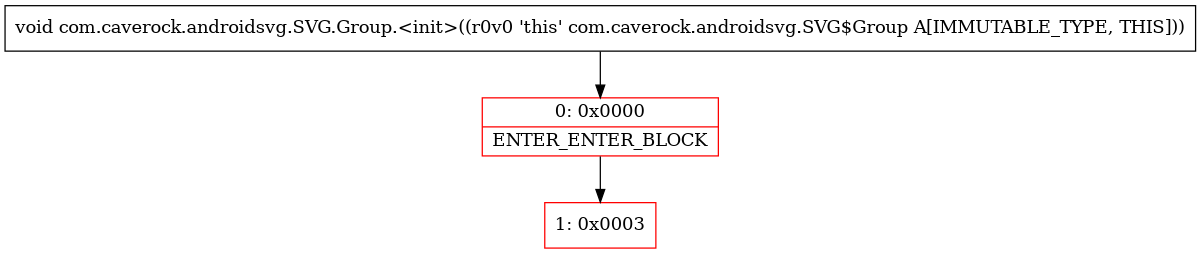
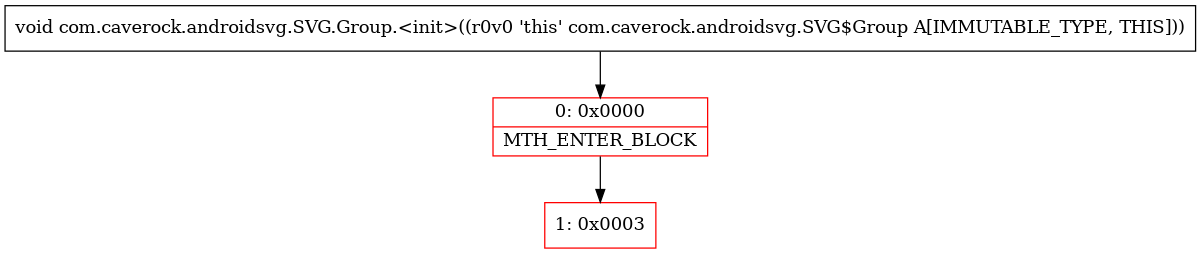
(600, 141) -> (600, 141)
